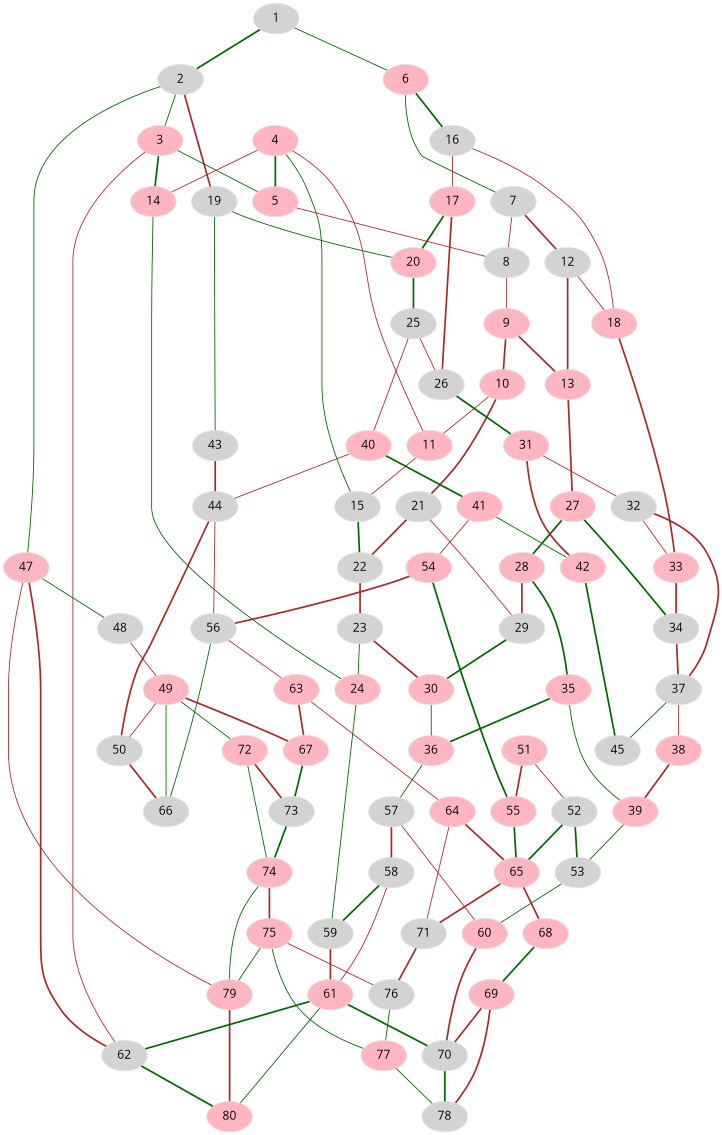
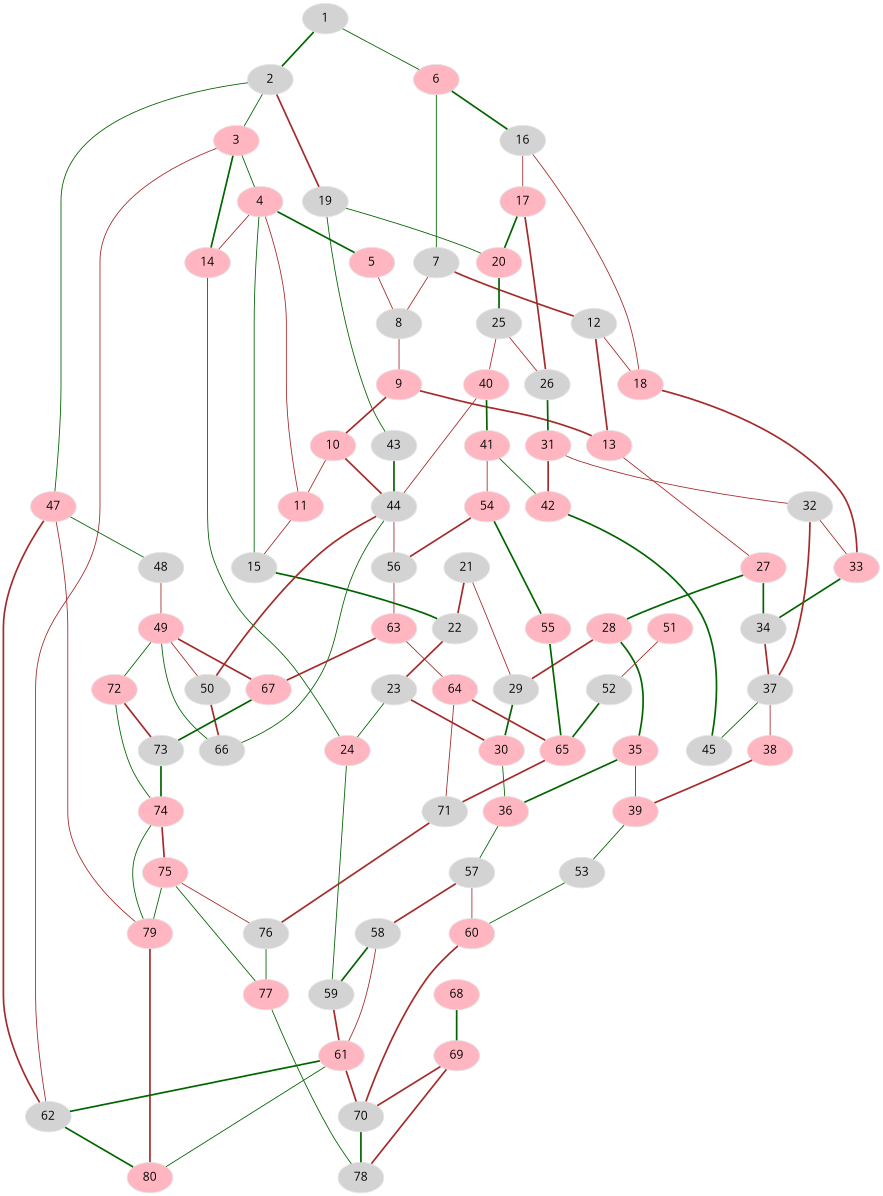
(224, 174) -> (248, 171)
(570, 446) -> (686, 507)
(468, 449) -> (363, 476)
(215, 476) -> (394, 476)
(676, 598) -> (810, 598)
(192, 721) -> (332, 647)
(519, 781) -> none
(576, 842) -> none
(529, 898) -> none
(382, 1022) -> (351, 1086)
